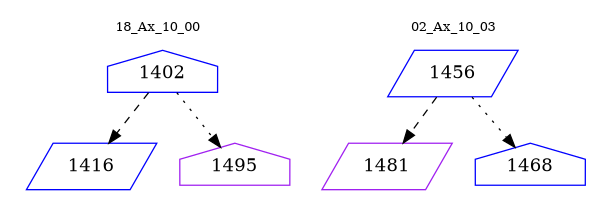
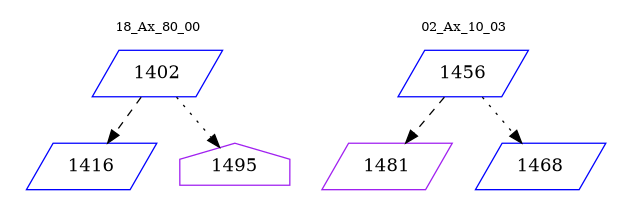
(158, 28) -> (158, 28)
(163, 74) -> (157, 74)
(530, 166) -> (541, 166)
